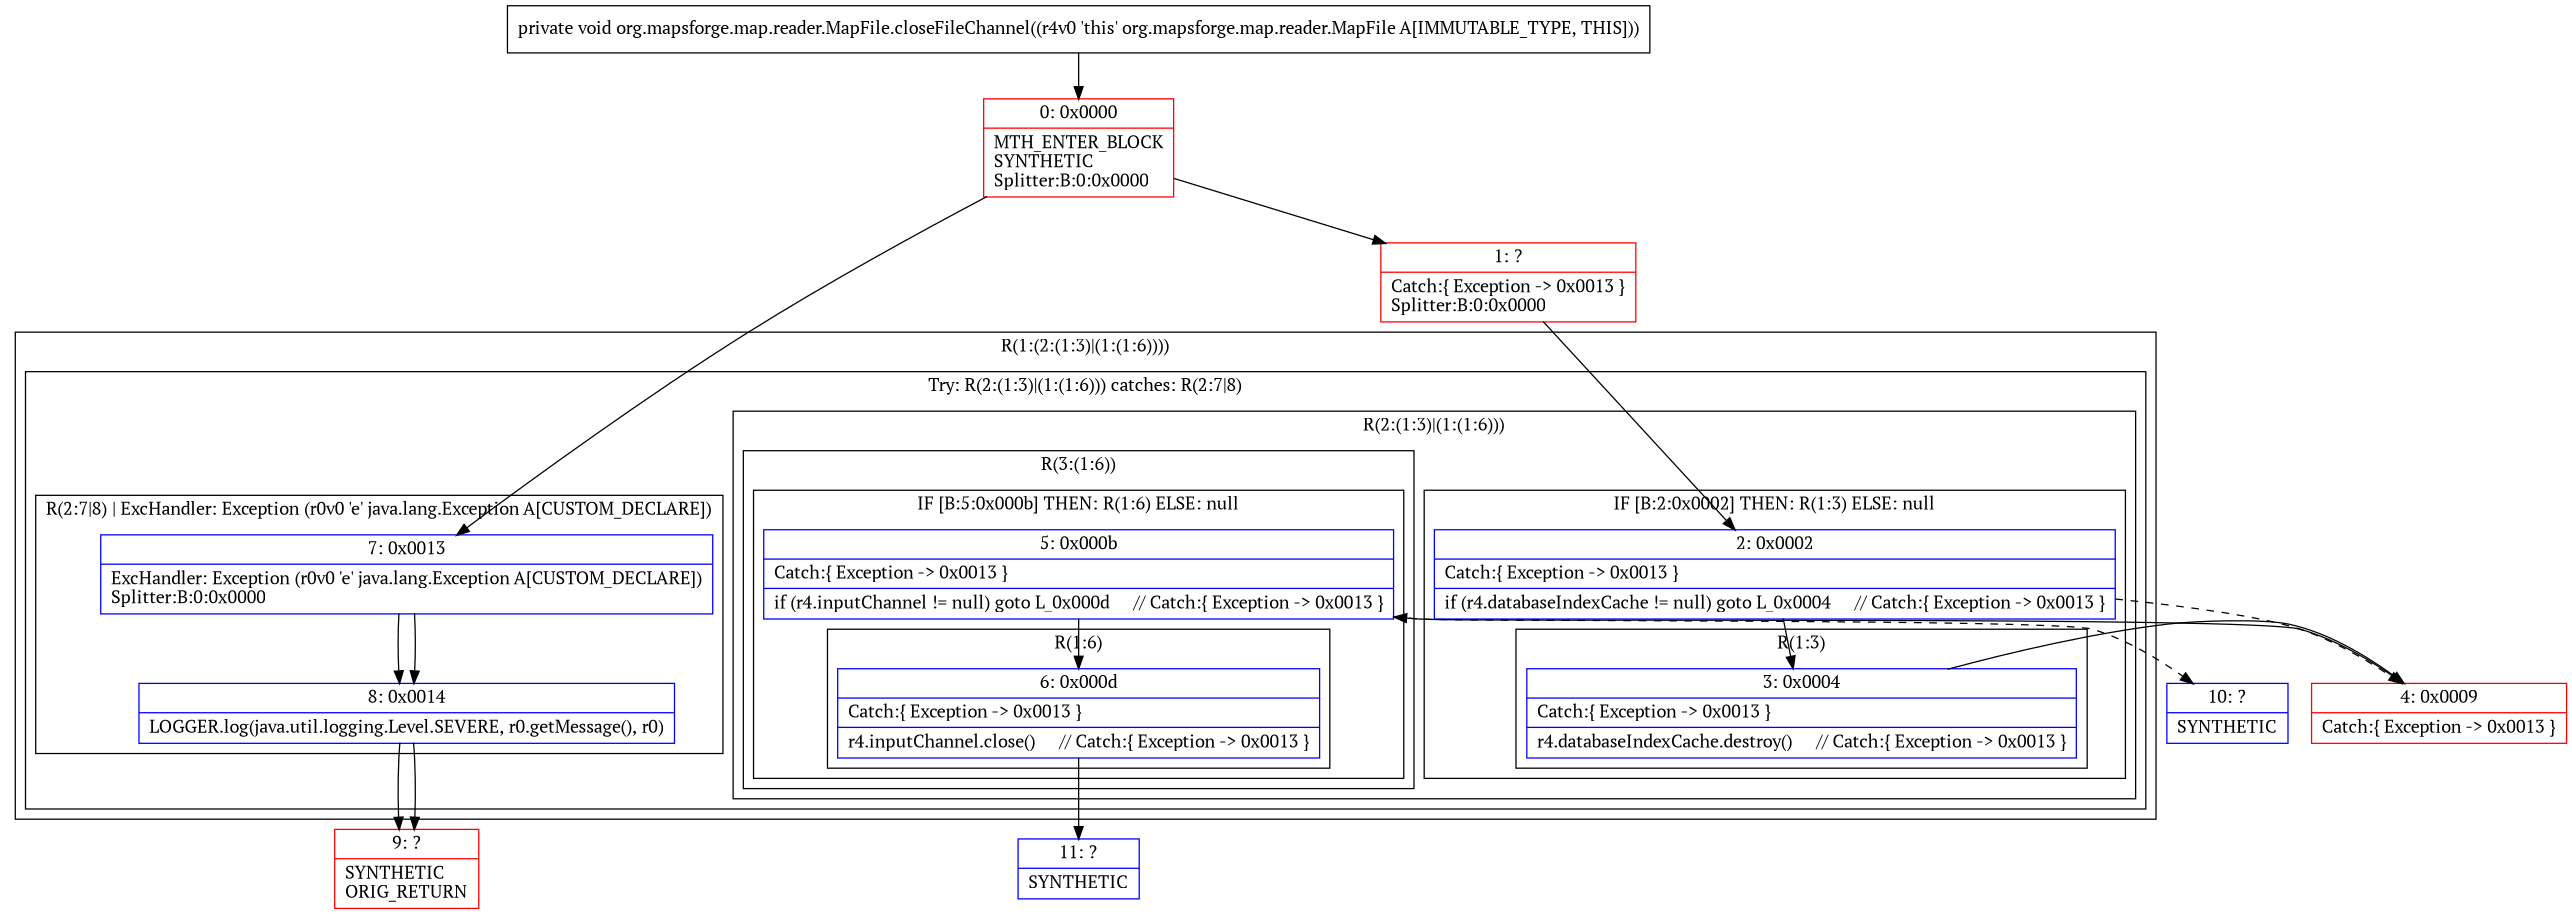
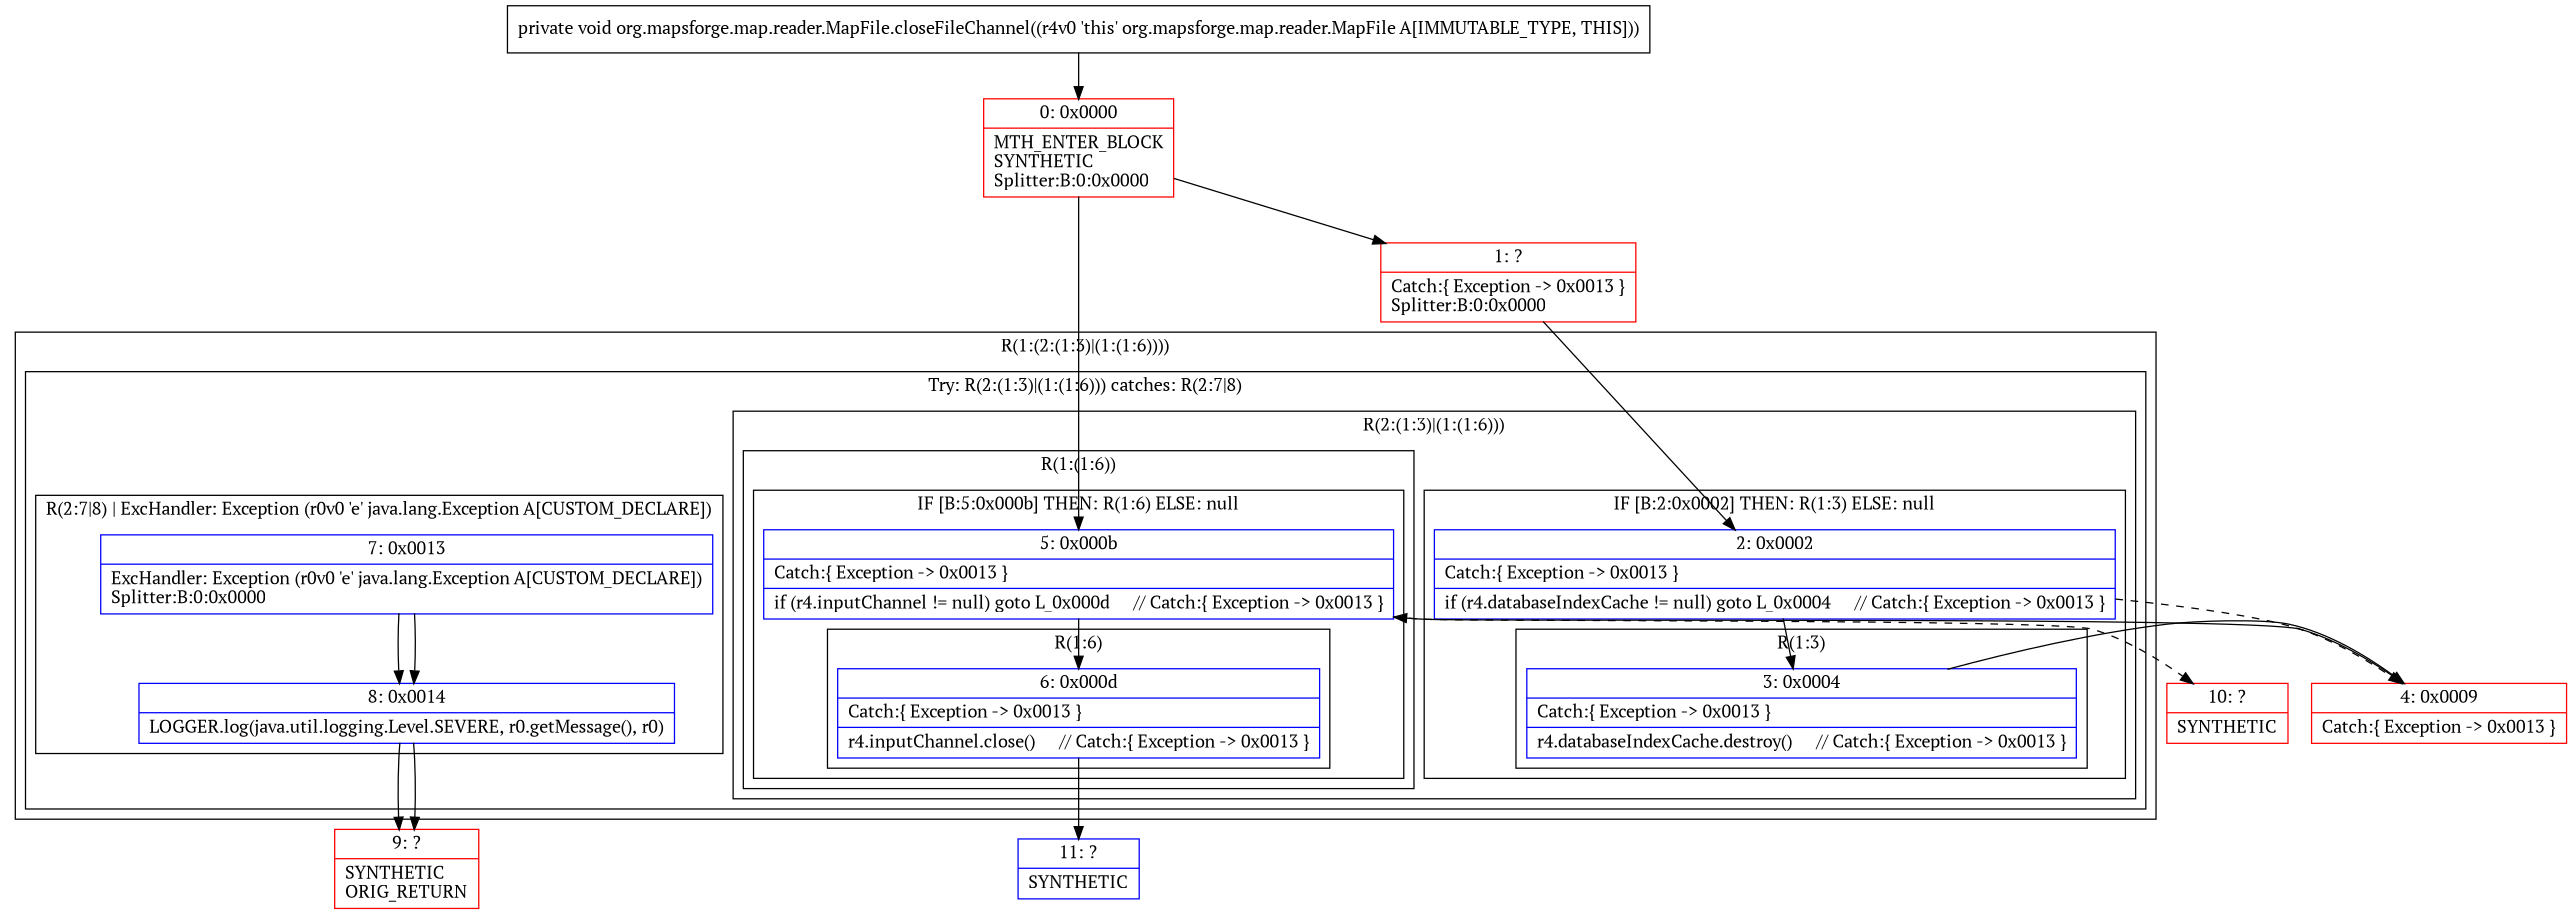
(720, 351) -> (1079, 357)
(1079, 465) -> (1079, 465)
(2227, 713) -> (2227, 713)
